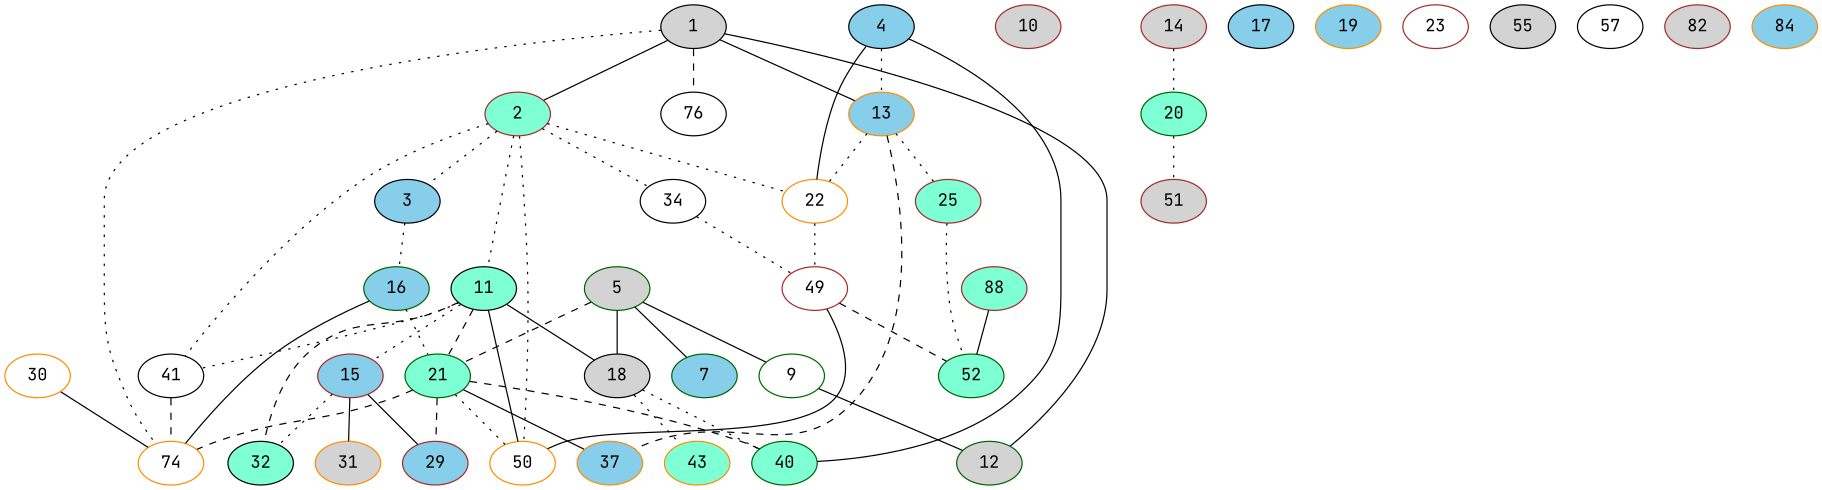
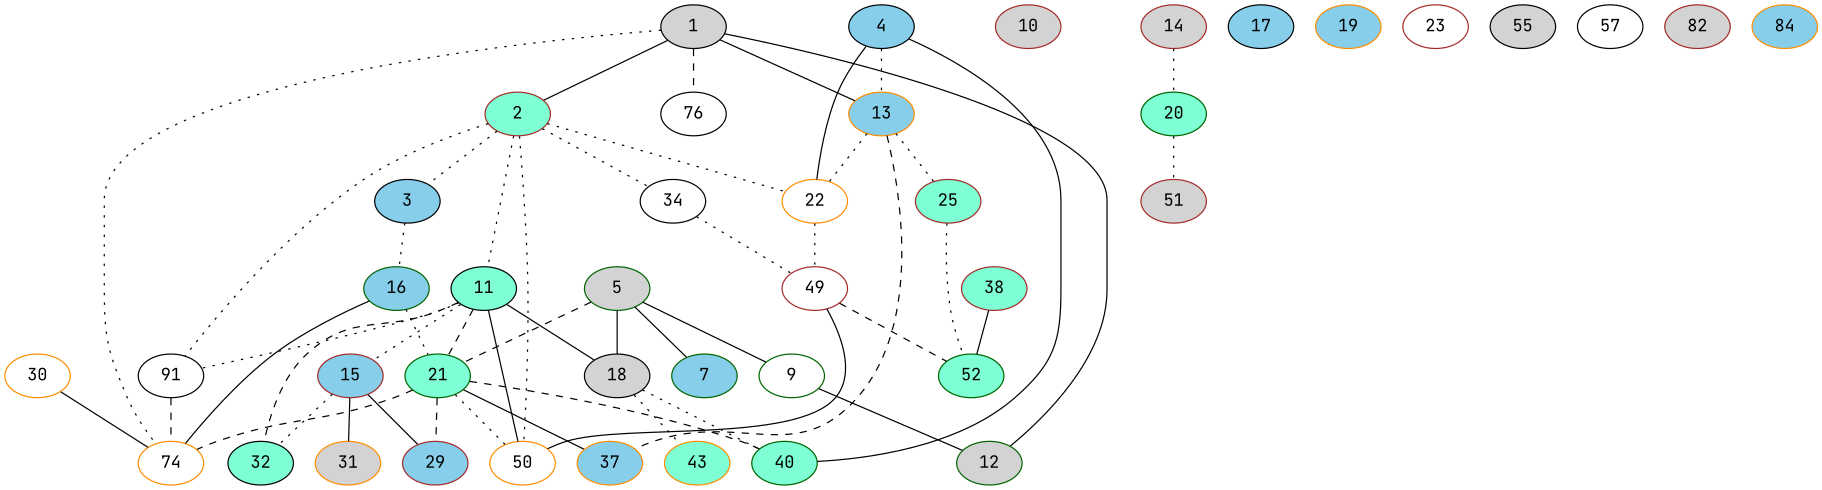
(994, 289) -> (994, 289)
(171, 376) -> (171, 376)
